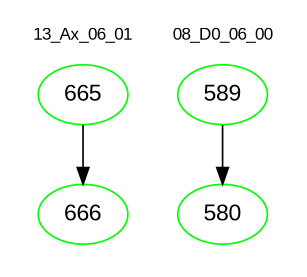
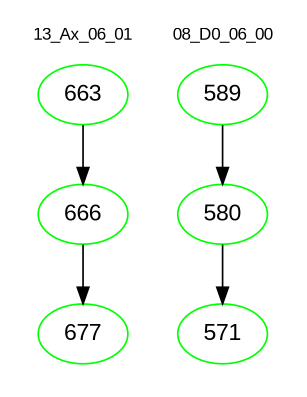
(83, 95) -> (83, 95)
none -> (83, 334)
none -> (223, 334)
